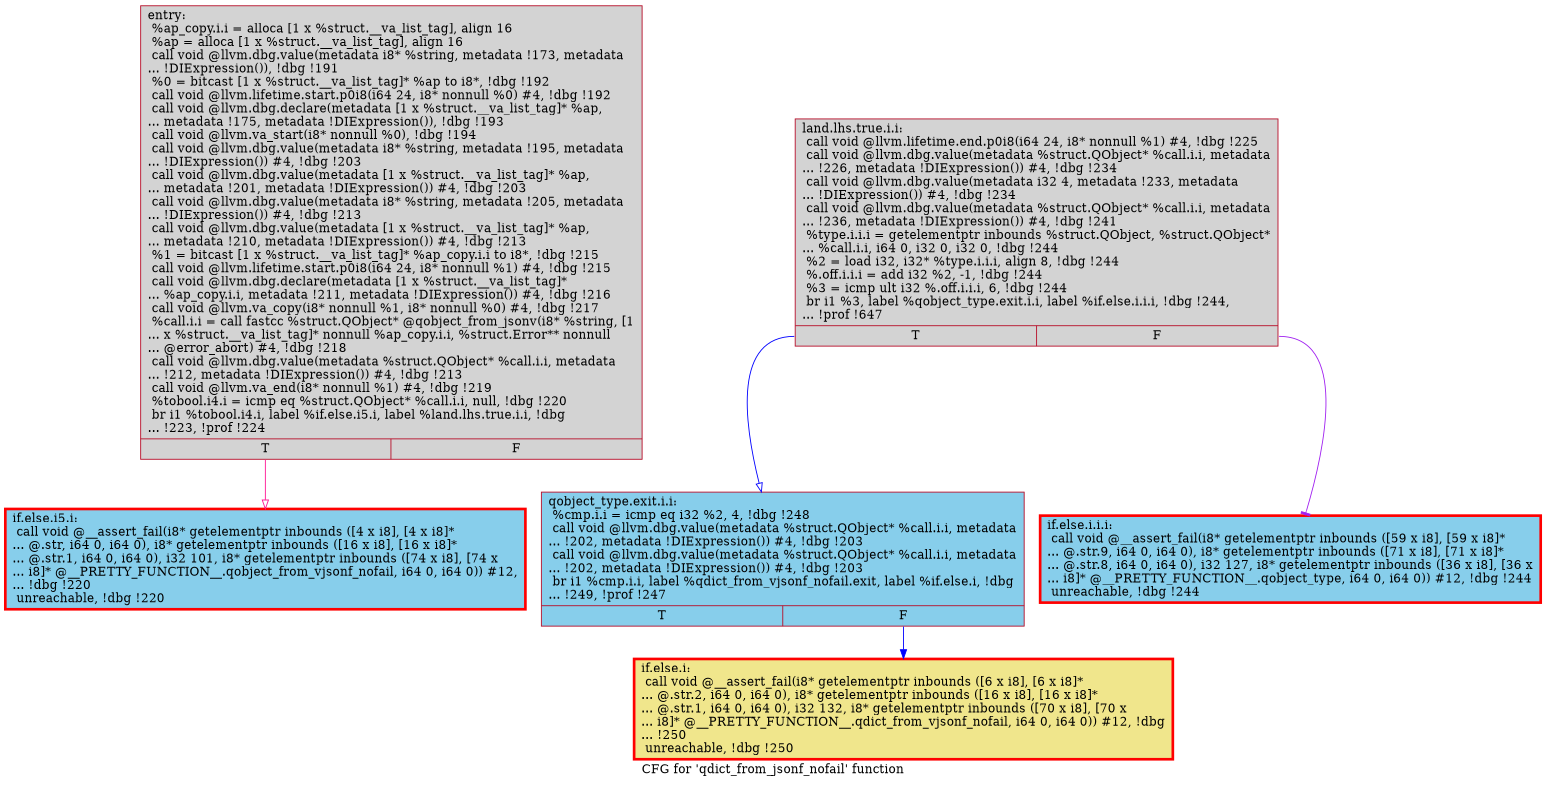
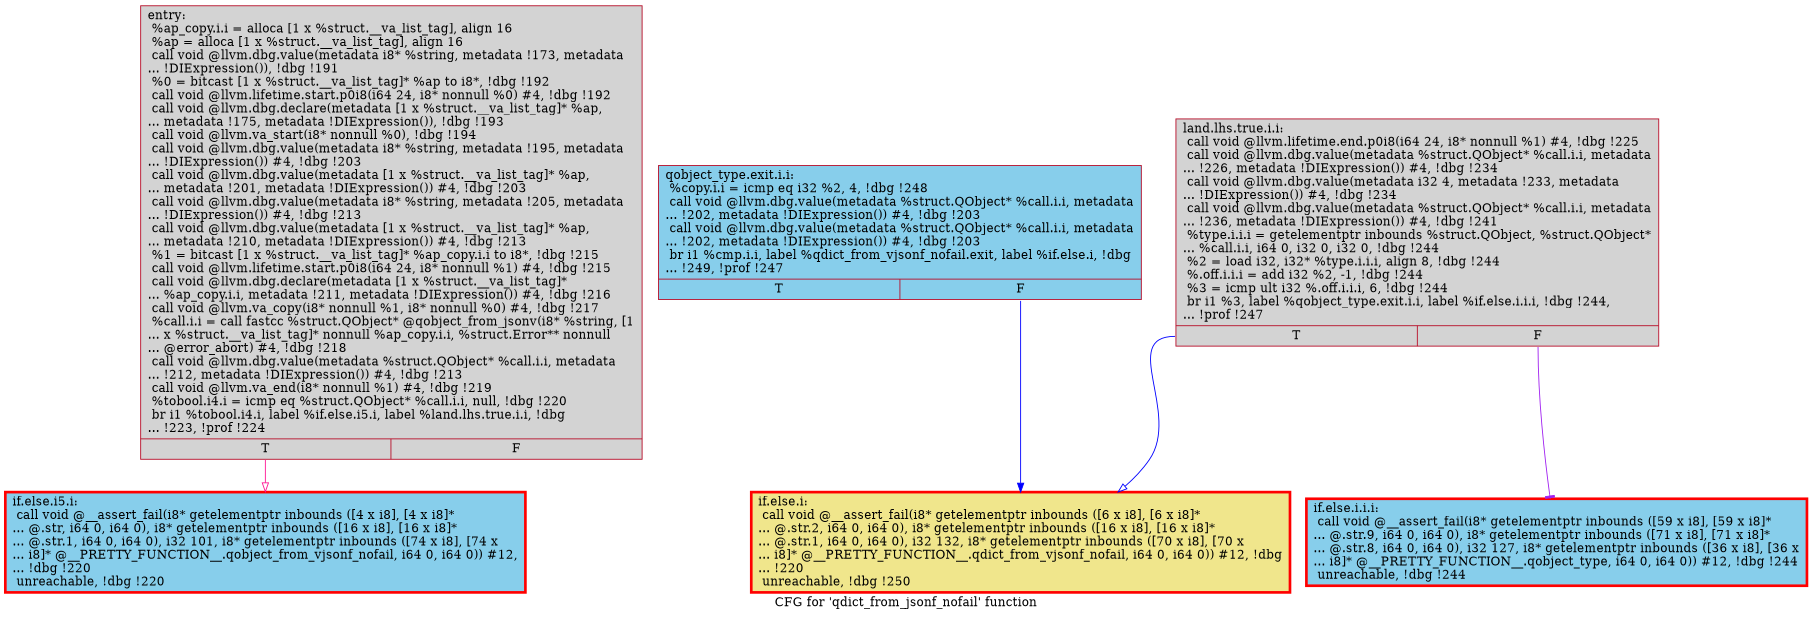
(843, 315) -> (1223, 315)
(748, 397) -> (1158, 409)
(679, 515) -> (797, 189)
(664, 735) -> (781, 568)
